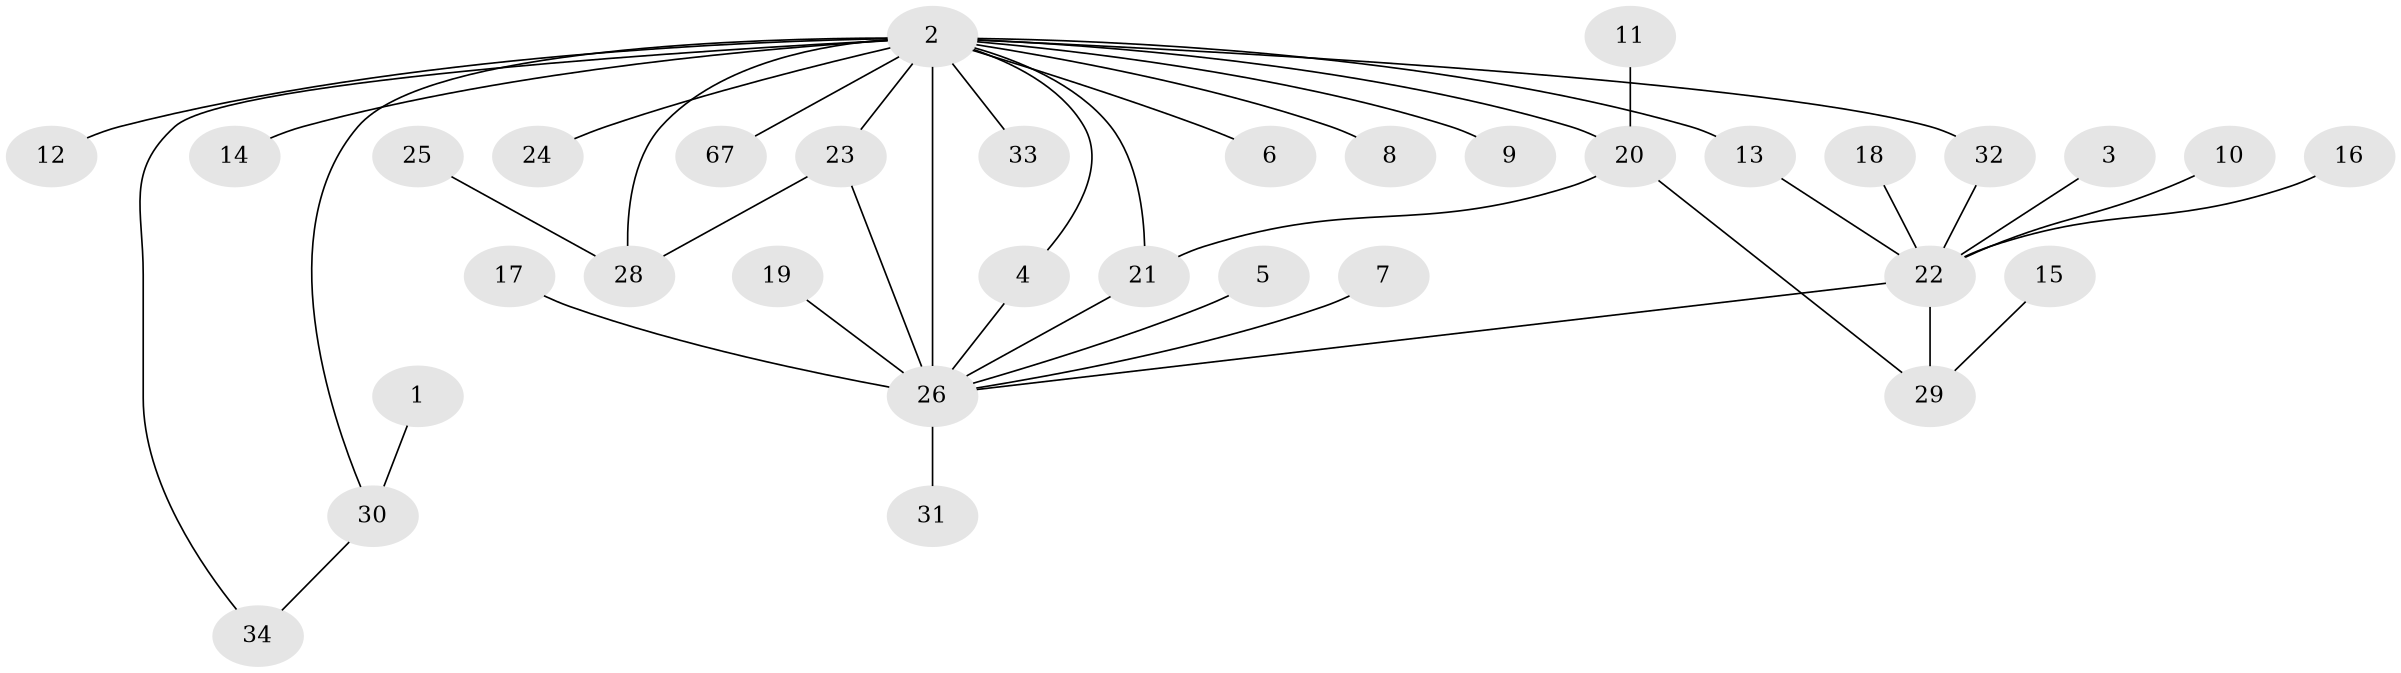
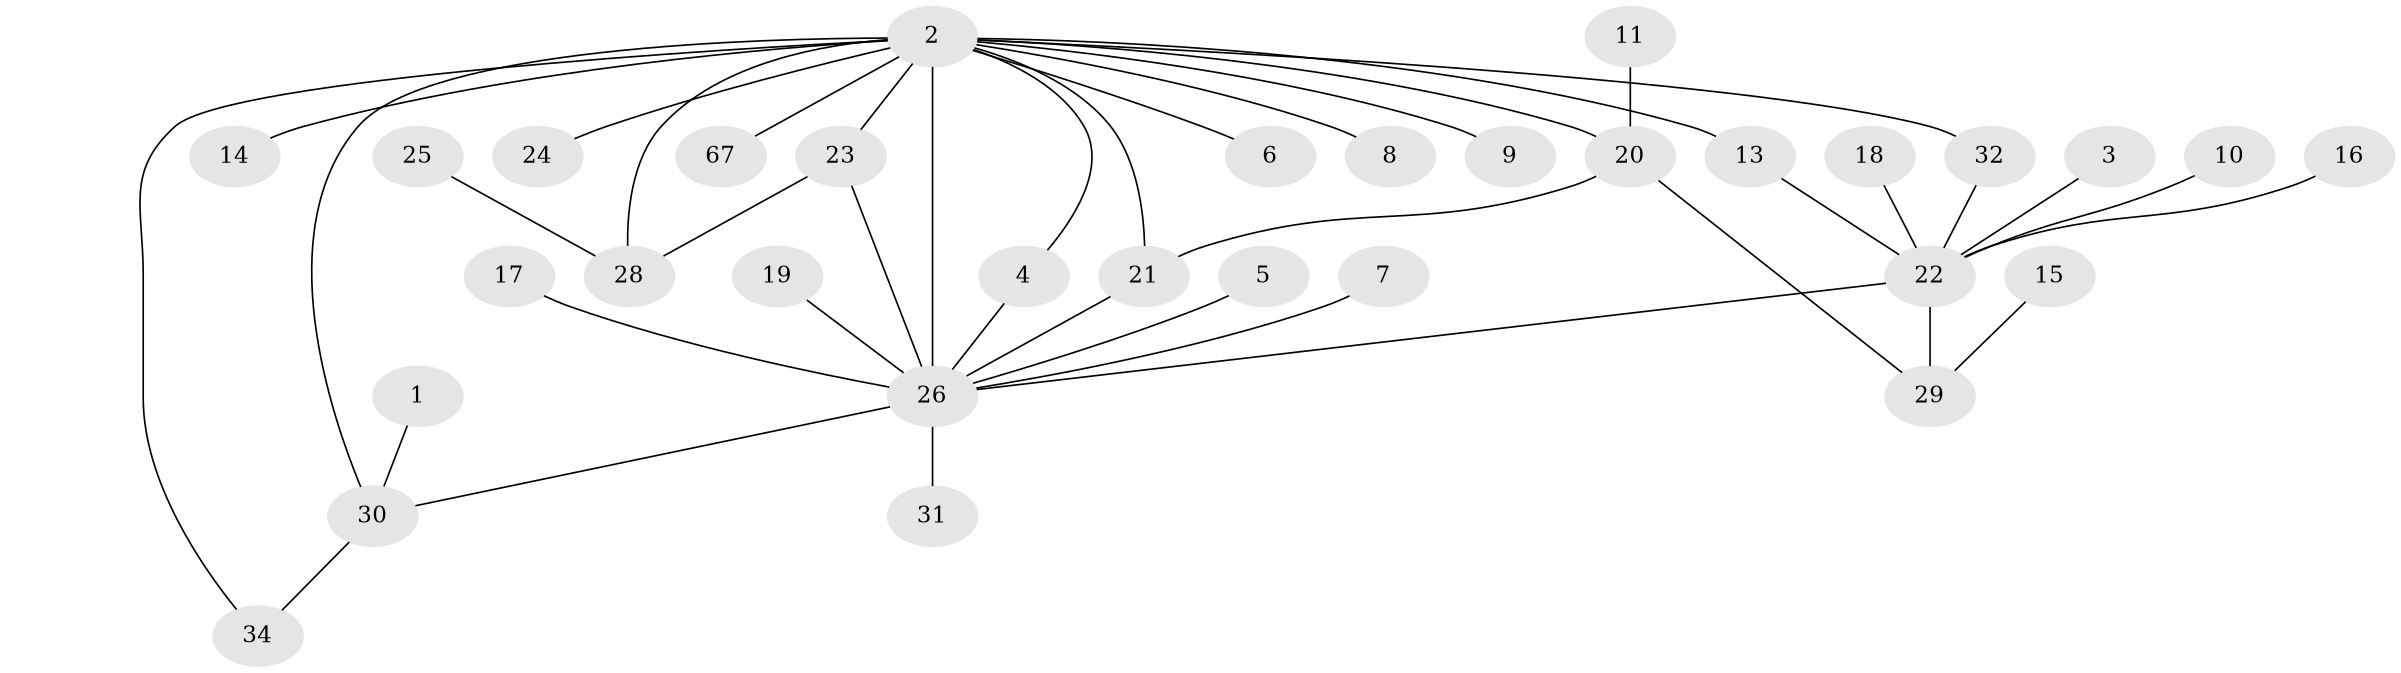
(52, 157) -> none
(1024, 157) -> none
none -> (653, 456)
